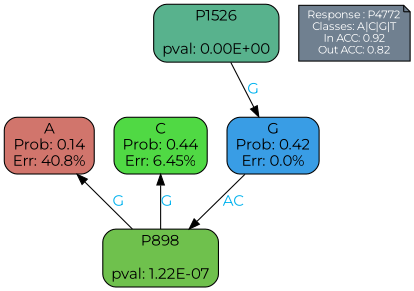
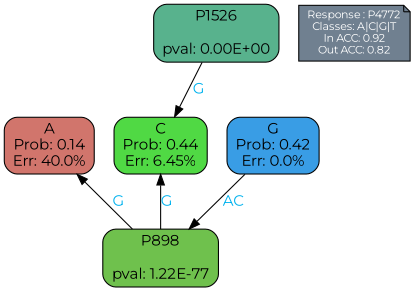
(242, 85) -> (191, 85)
(49, 146) -> (49, 146)
(161, 258) -> (161, 258)
